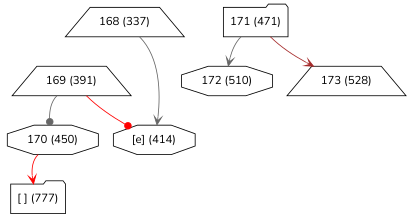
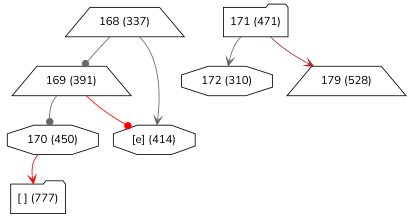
none -> (99, 49)
(227, 81) -> (227, 81)
(347, 81) -> (347, 81)
